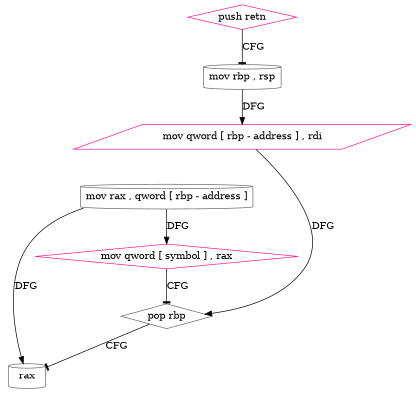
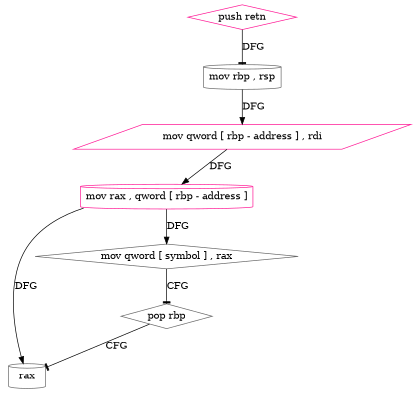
(253, 47) -> (253, 47)
(167, 197) -> (167, 197)
(311, 253) -> (207, 165)
(167, 256) -> (167, 256)
